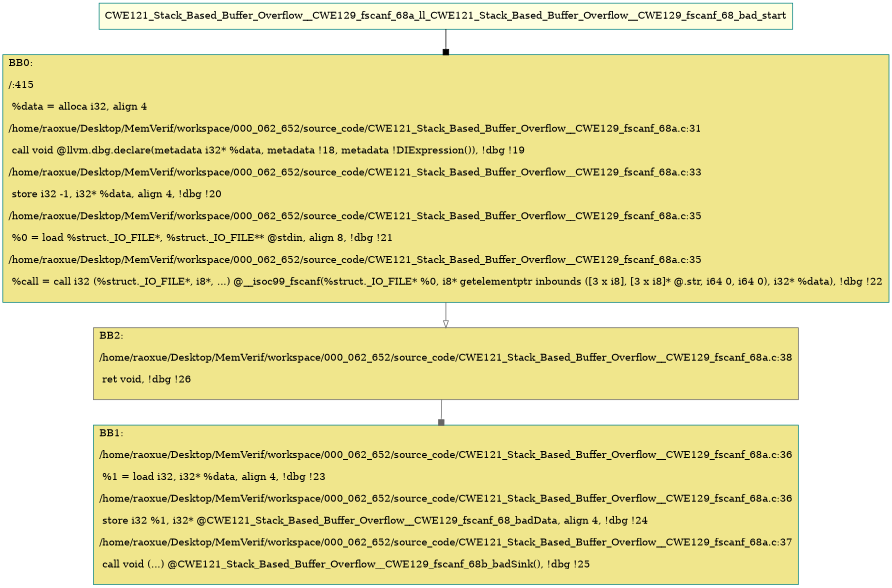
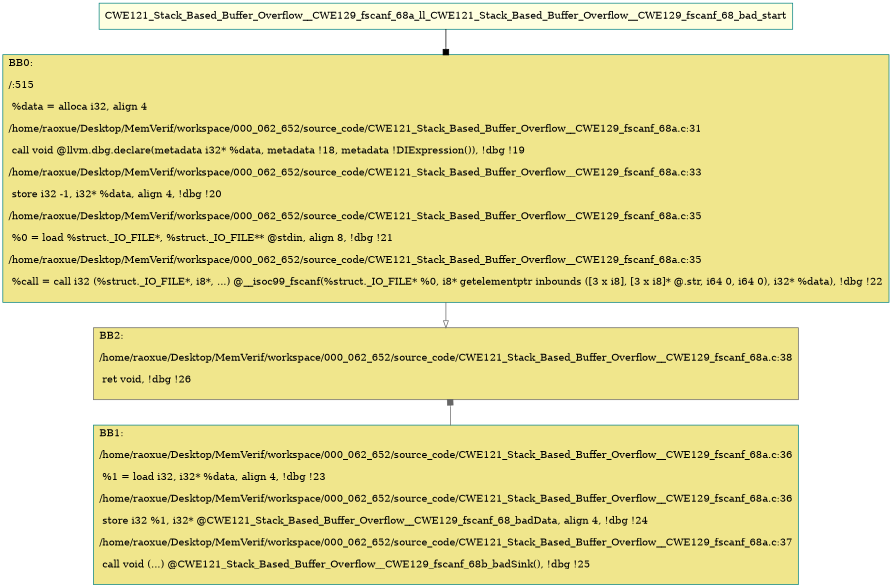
(22, 85) -> (22, 85)
(441, 409) -> (451, 416)
